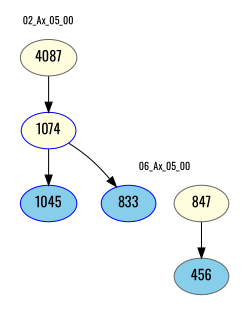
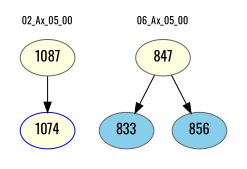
(49, 58) -> (48, 58)
(99, 168) -> (147, 90)
(49, 204) -> none
(129, 204) -> (127, 131)
(201, 276) -> (199, 131)
